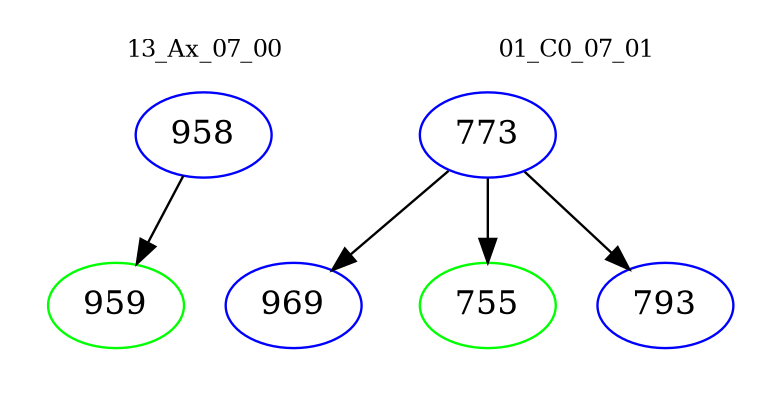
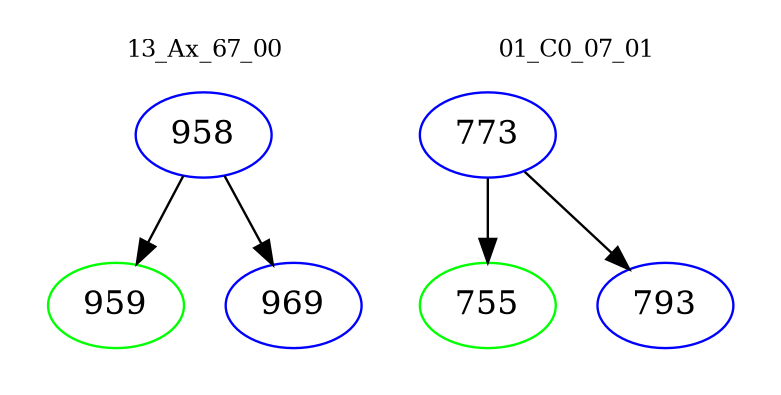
(205, 51) -> (205, 51)
(417, 198) -> (243, 210)
